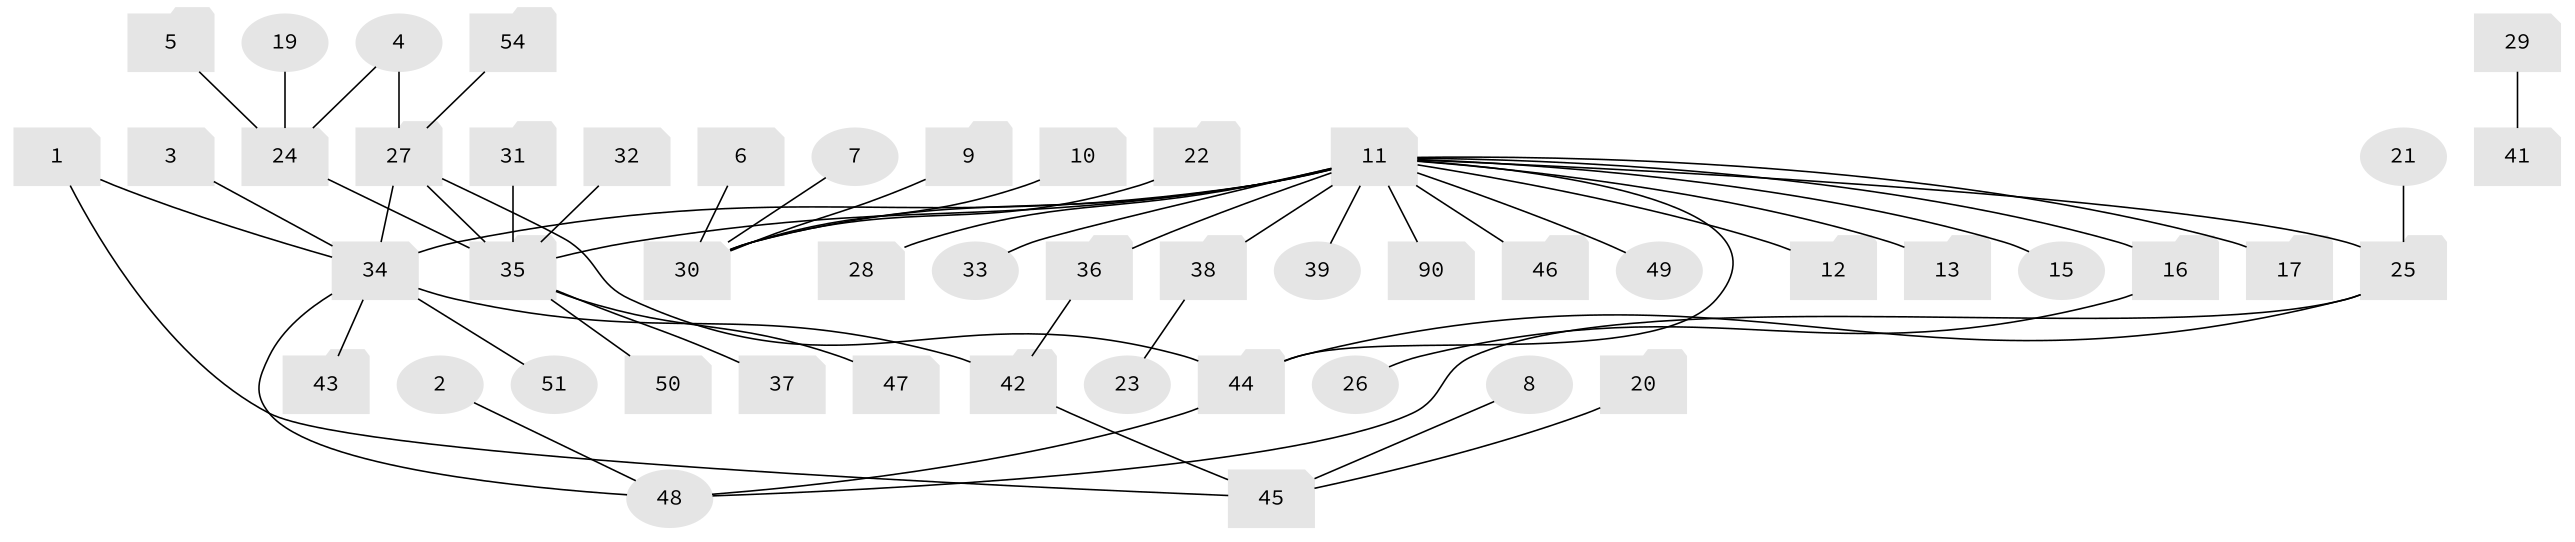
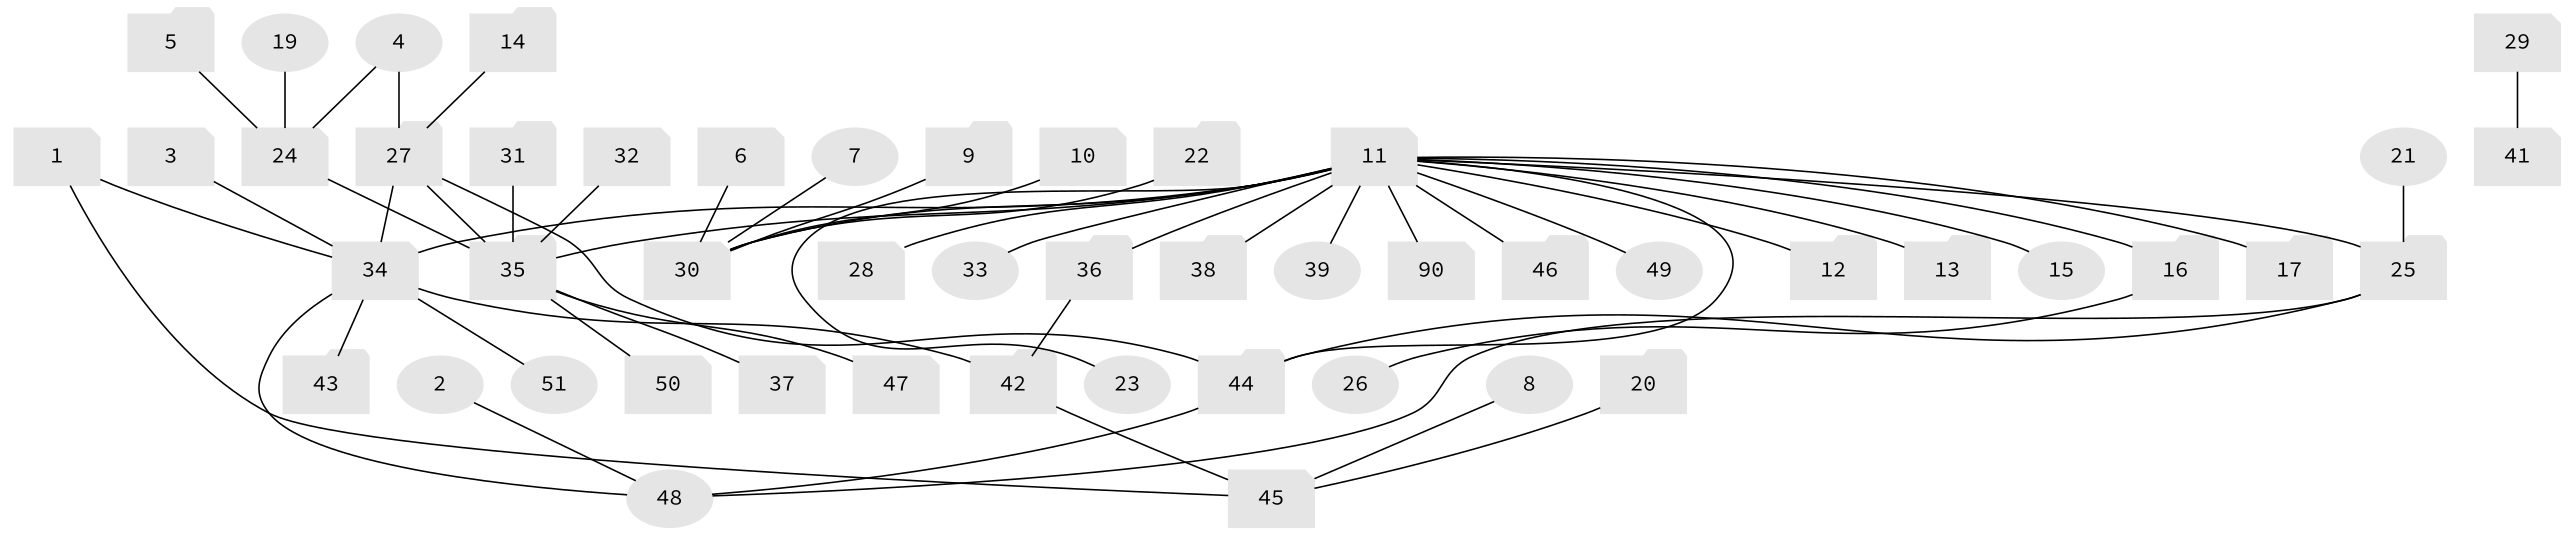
(513, 43) -> (513, 43)
(1164, 329) -> (946, 196)
